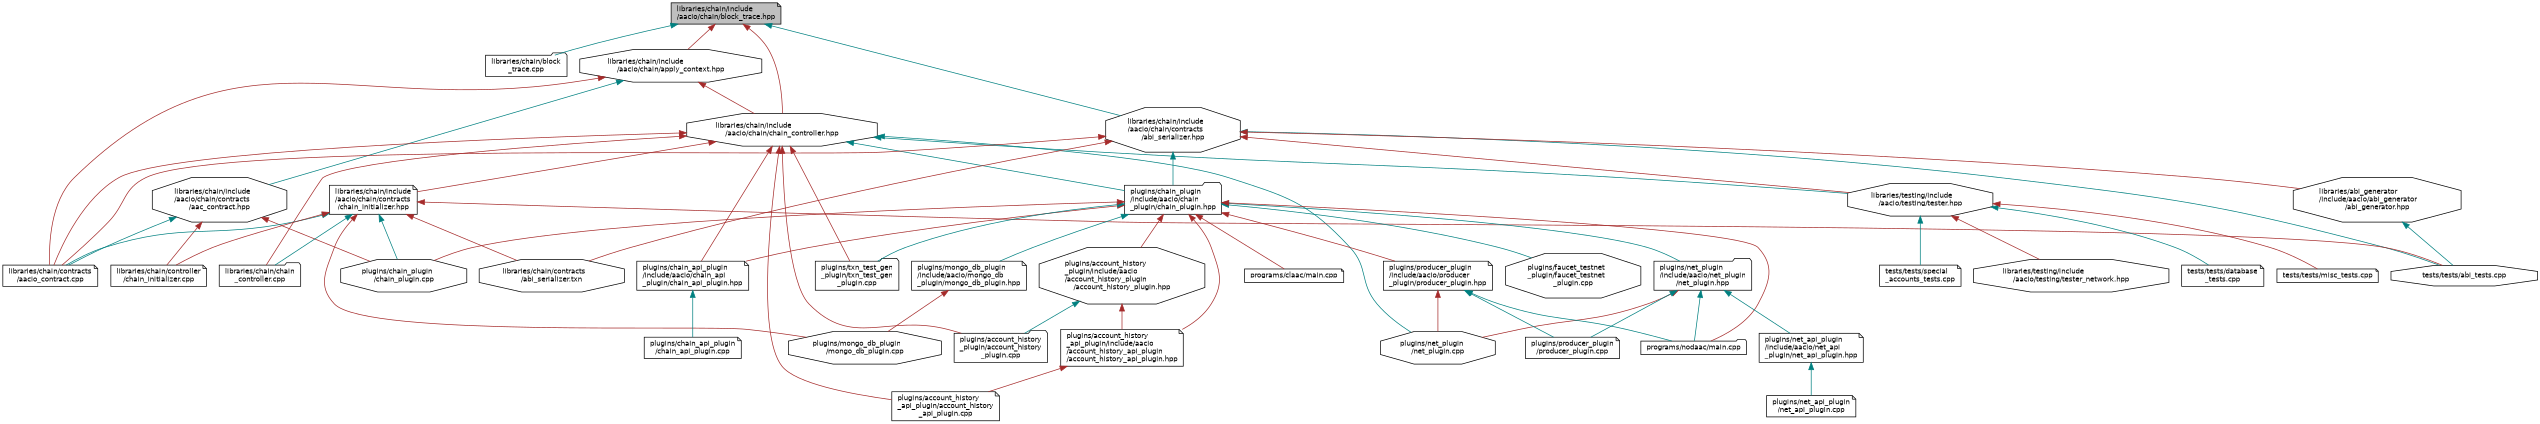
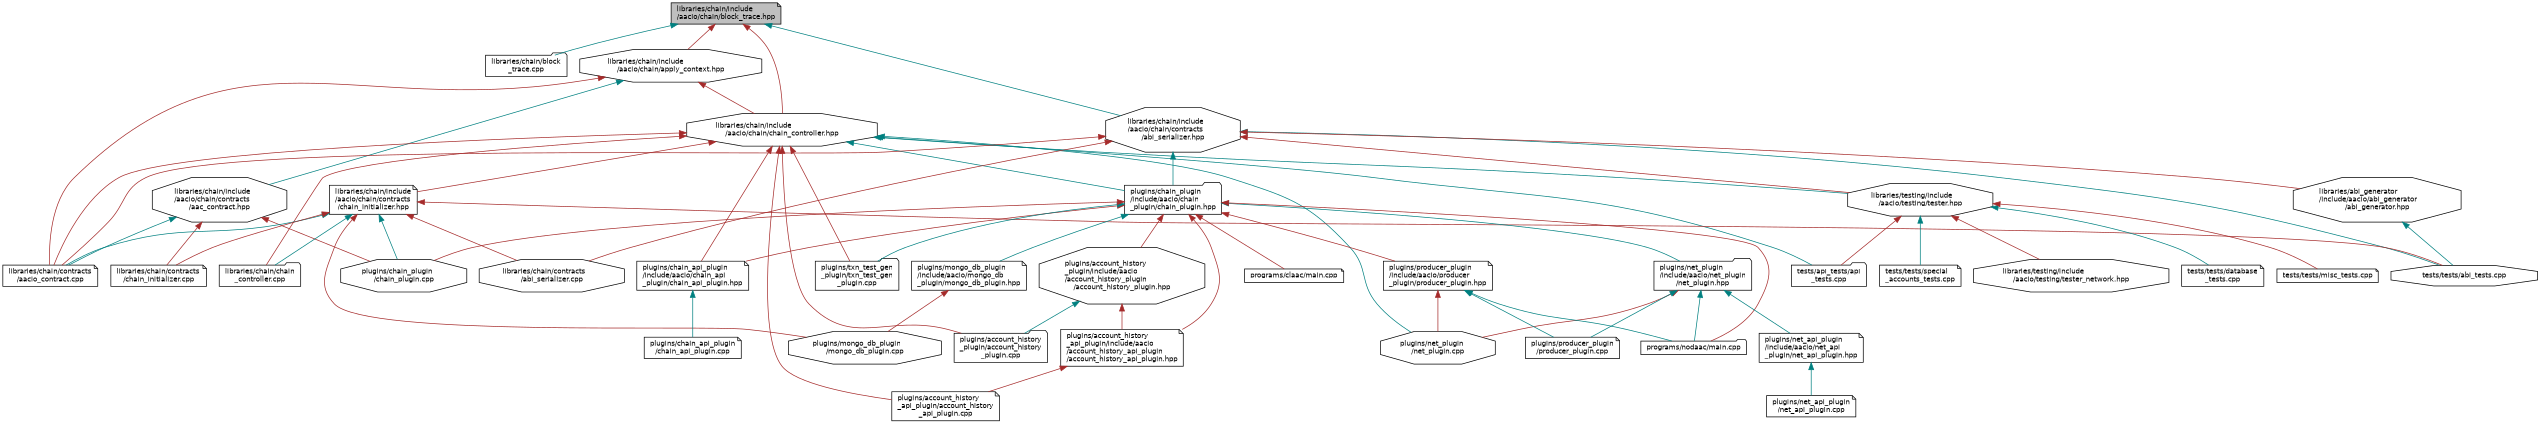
(159, 276) -> (159, 276)
(552, 276) -> (552, 276)
(1573, 276) -> none
none -> (1829, 276)
